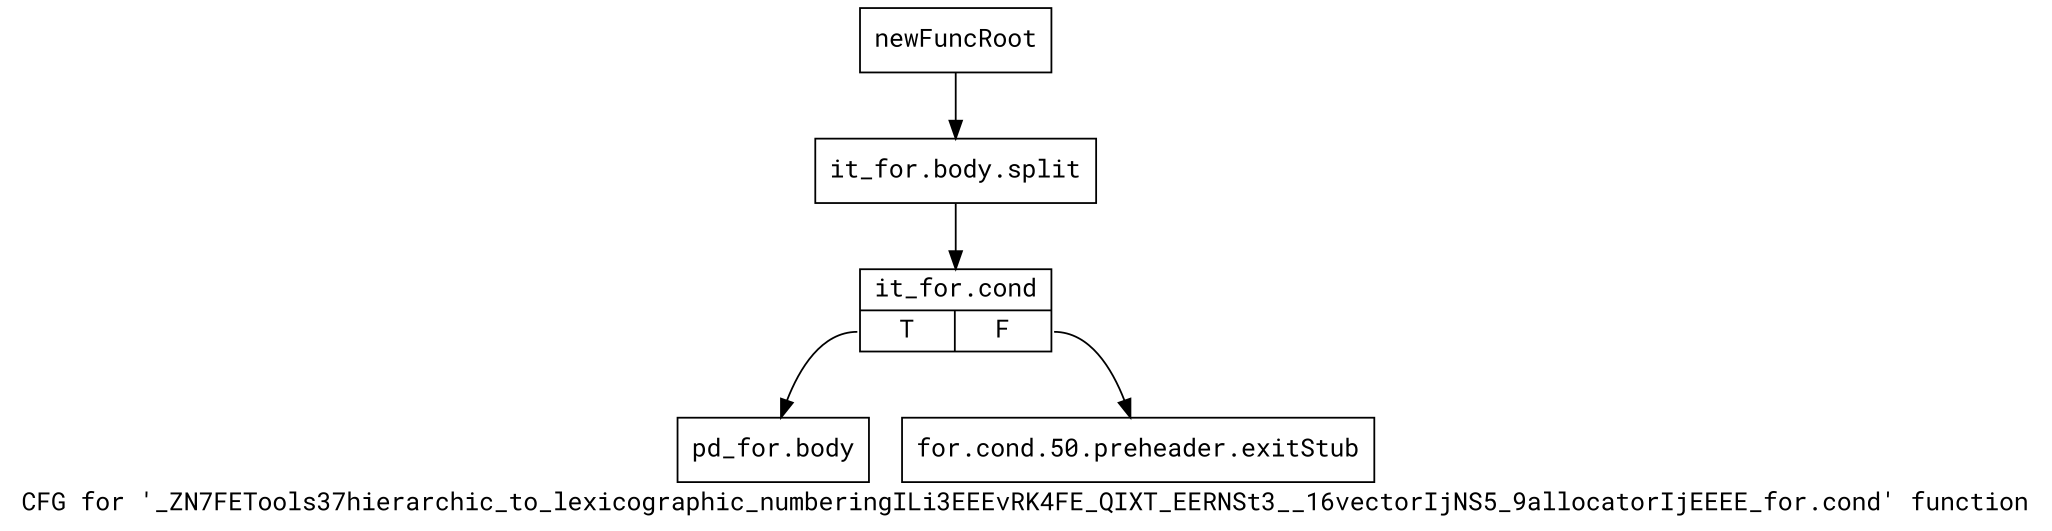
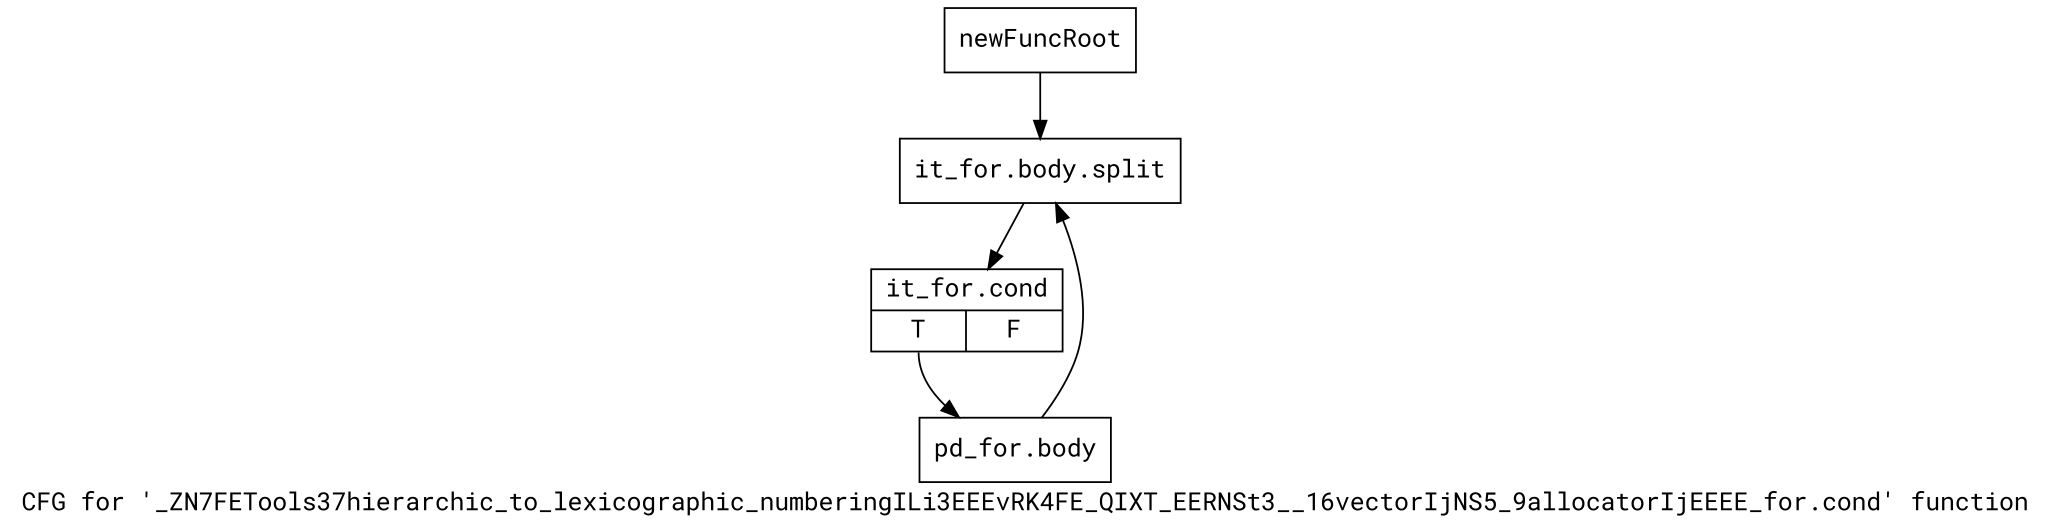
none -> (1083, 323)
(1138, 450) -> none
